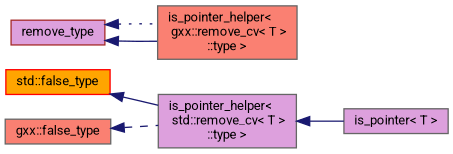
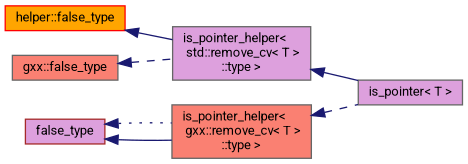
(58, 33) -> (65, 132)
(58, 82) -> (65, 18)
none -> (341, 108)
